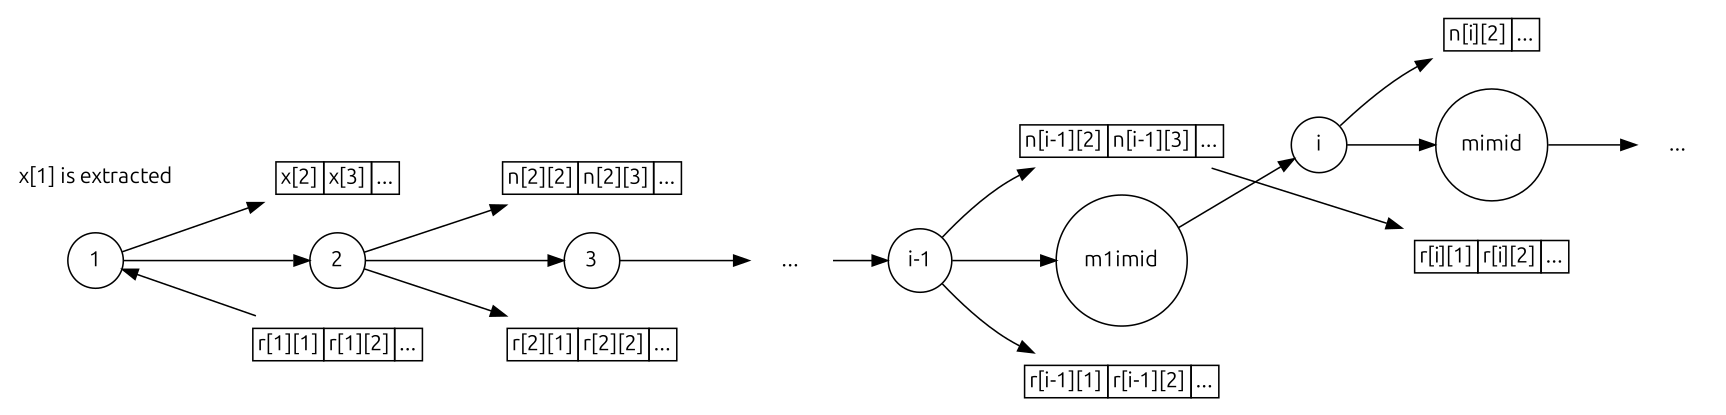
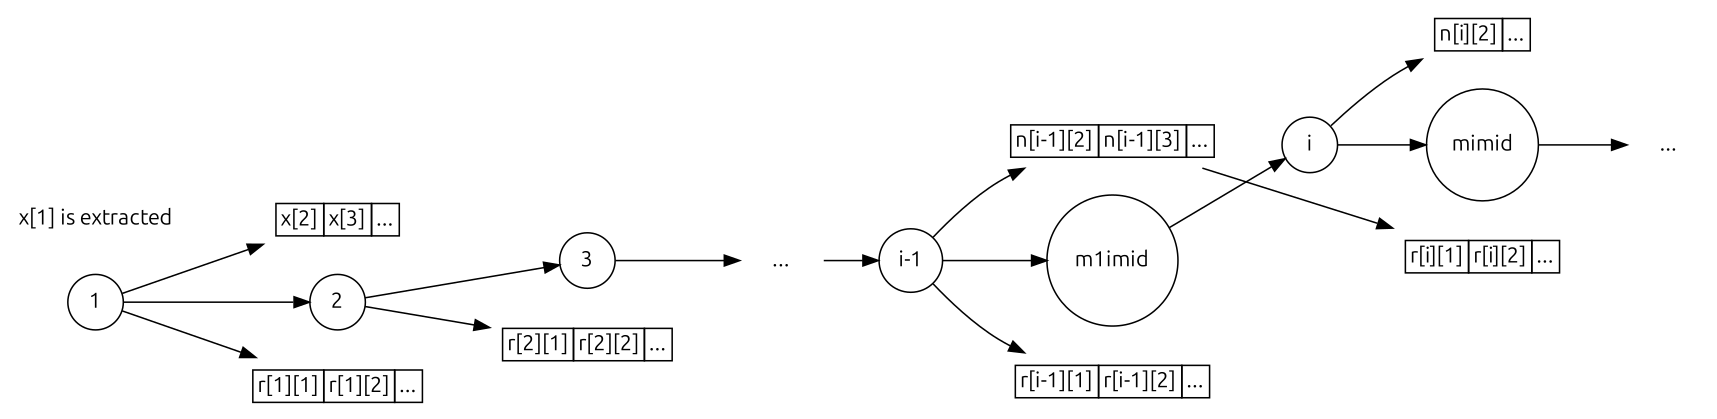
(592, 177) -> none
(196, 295) -> (182, 332)
